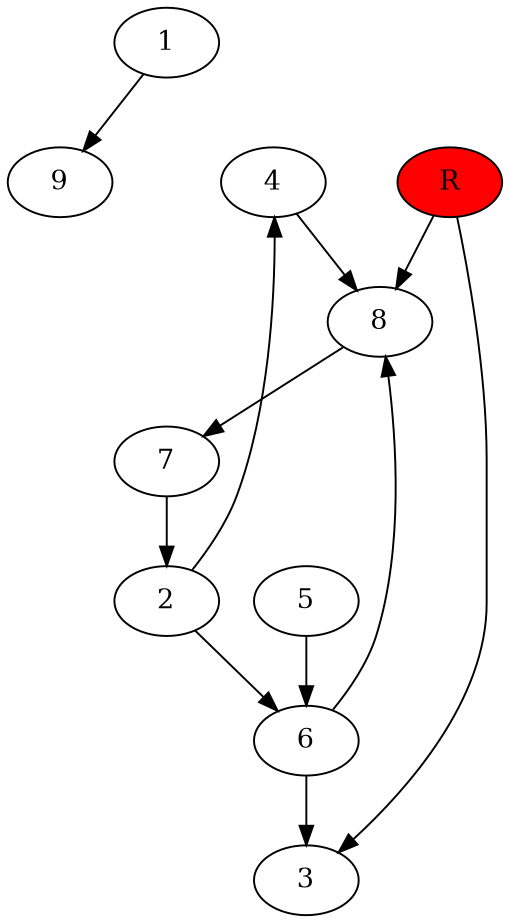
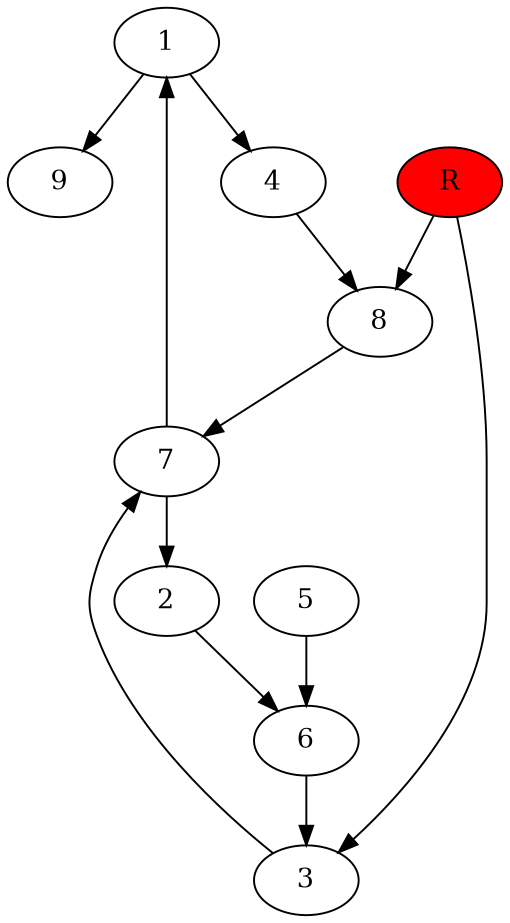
none -> (167, 262)
(258, 419) -> (214, 105)
(393, 550) -> none
none -> (130, 700)
